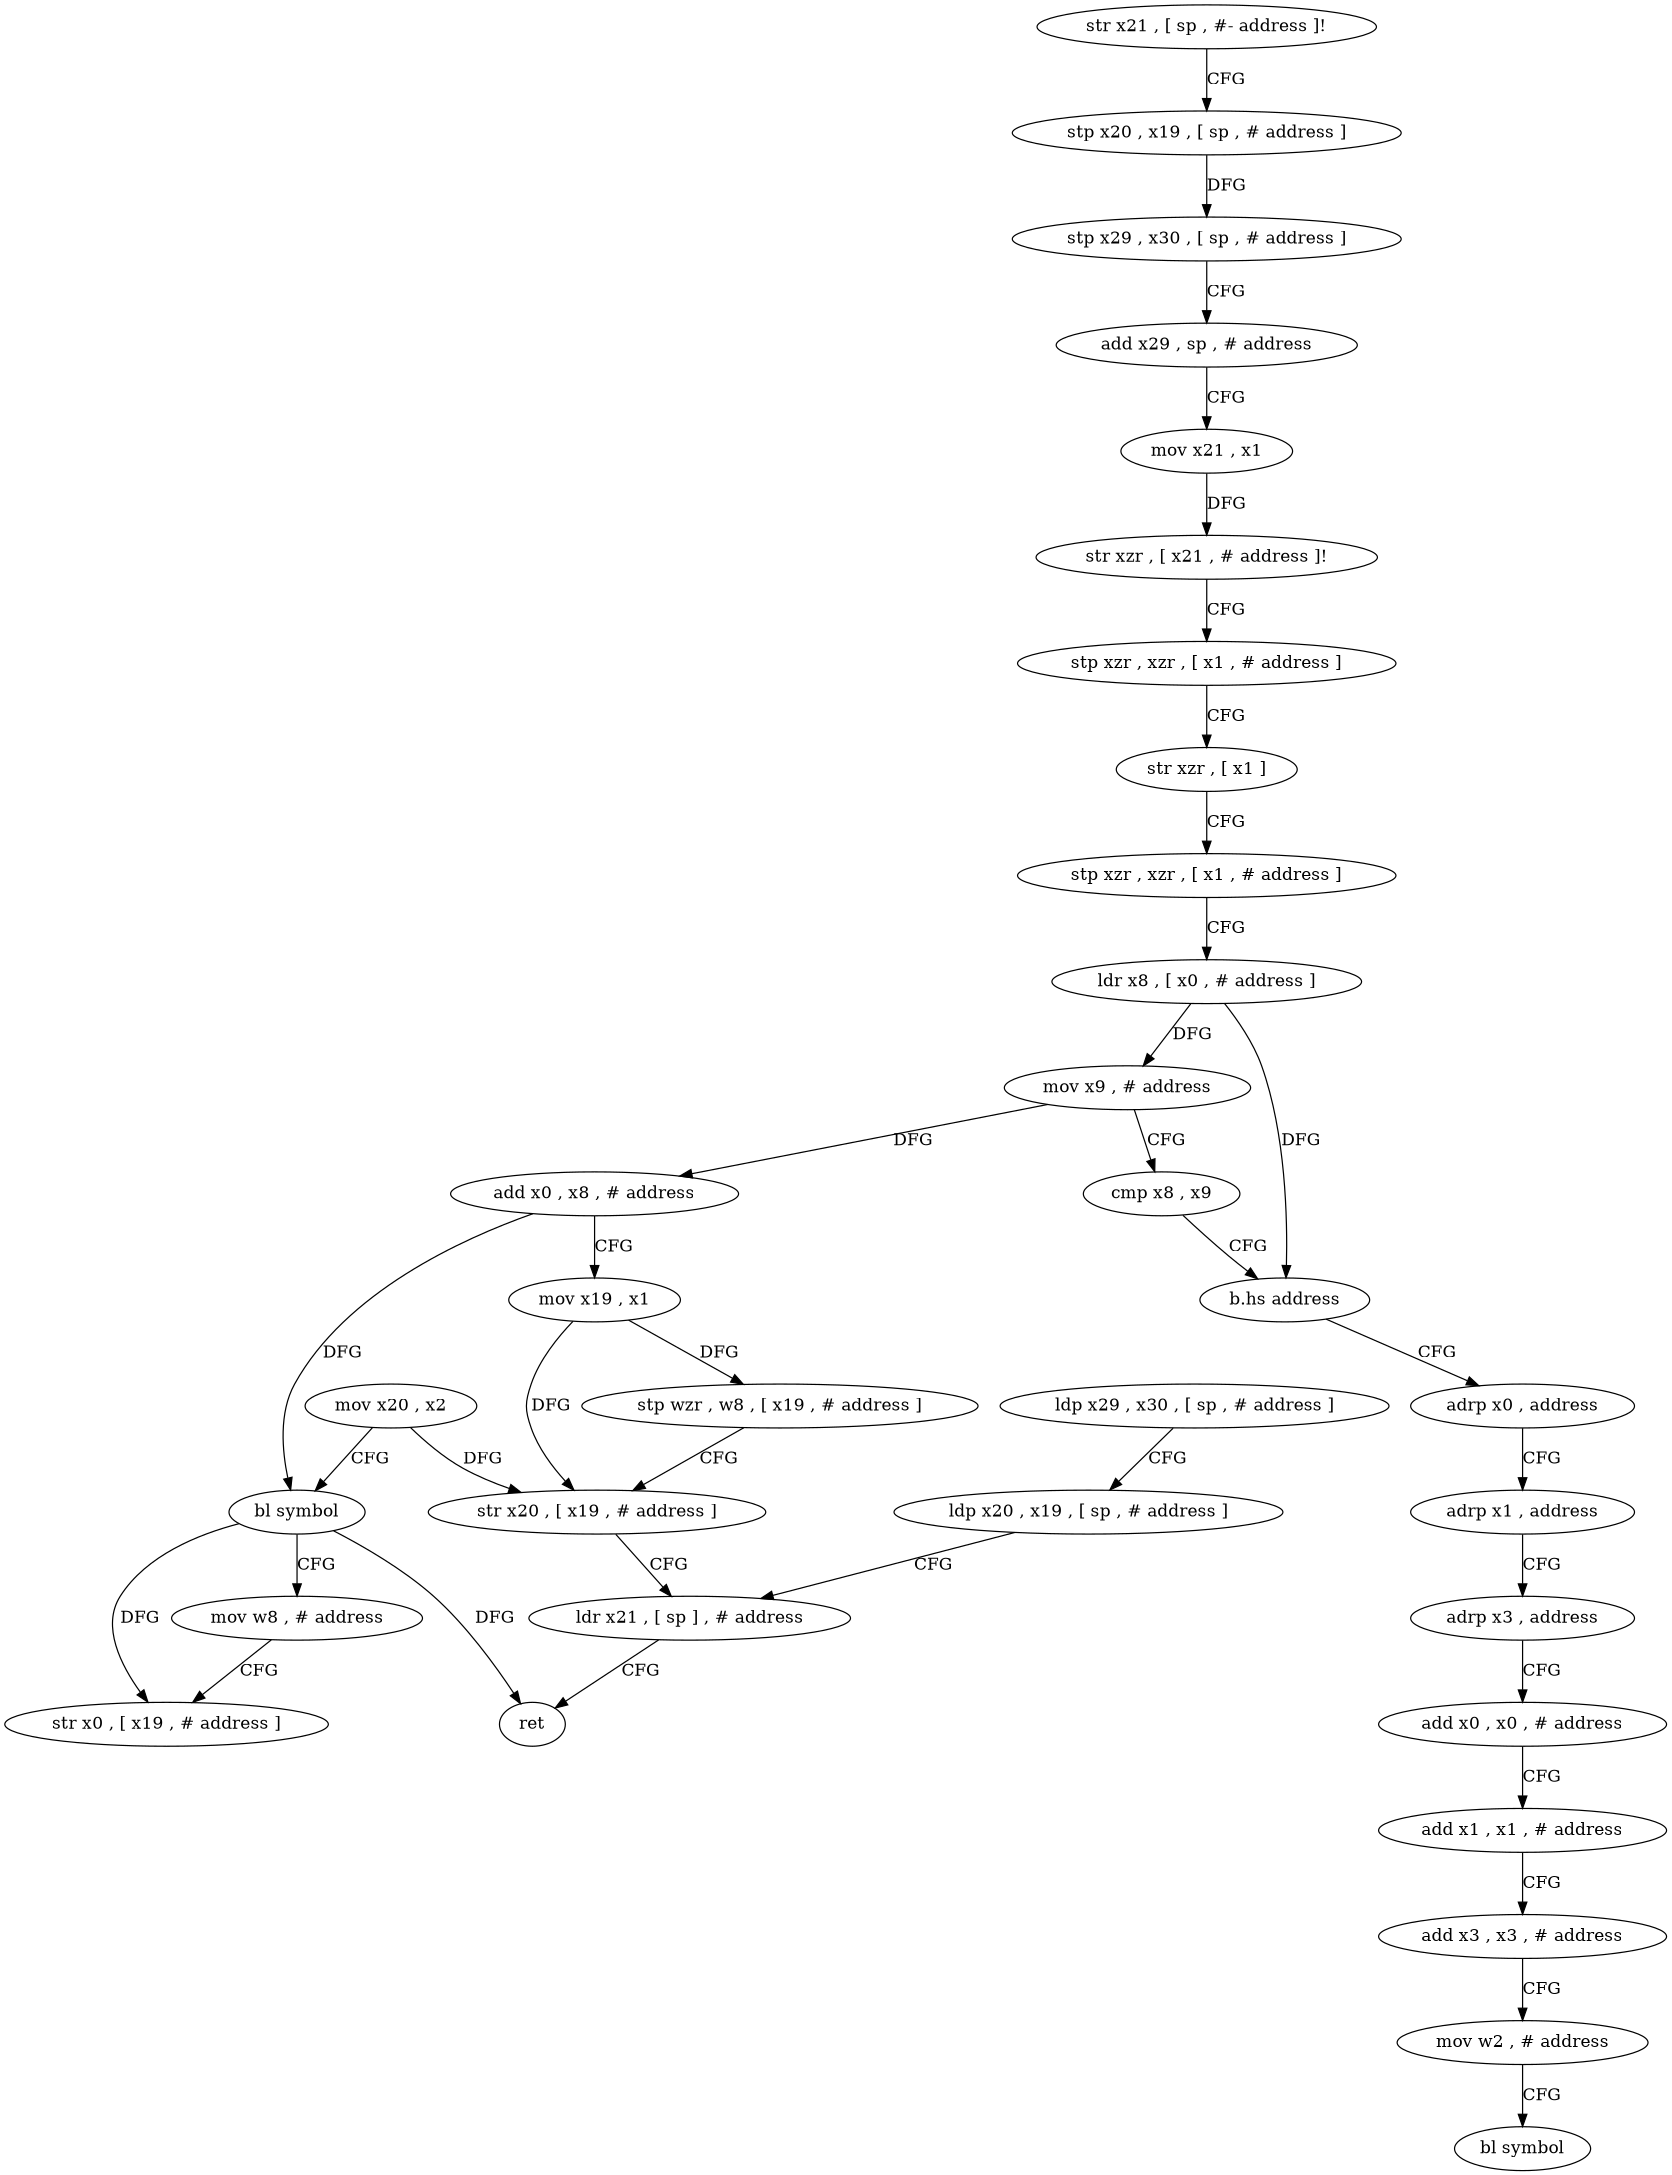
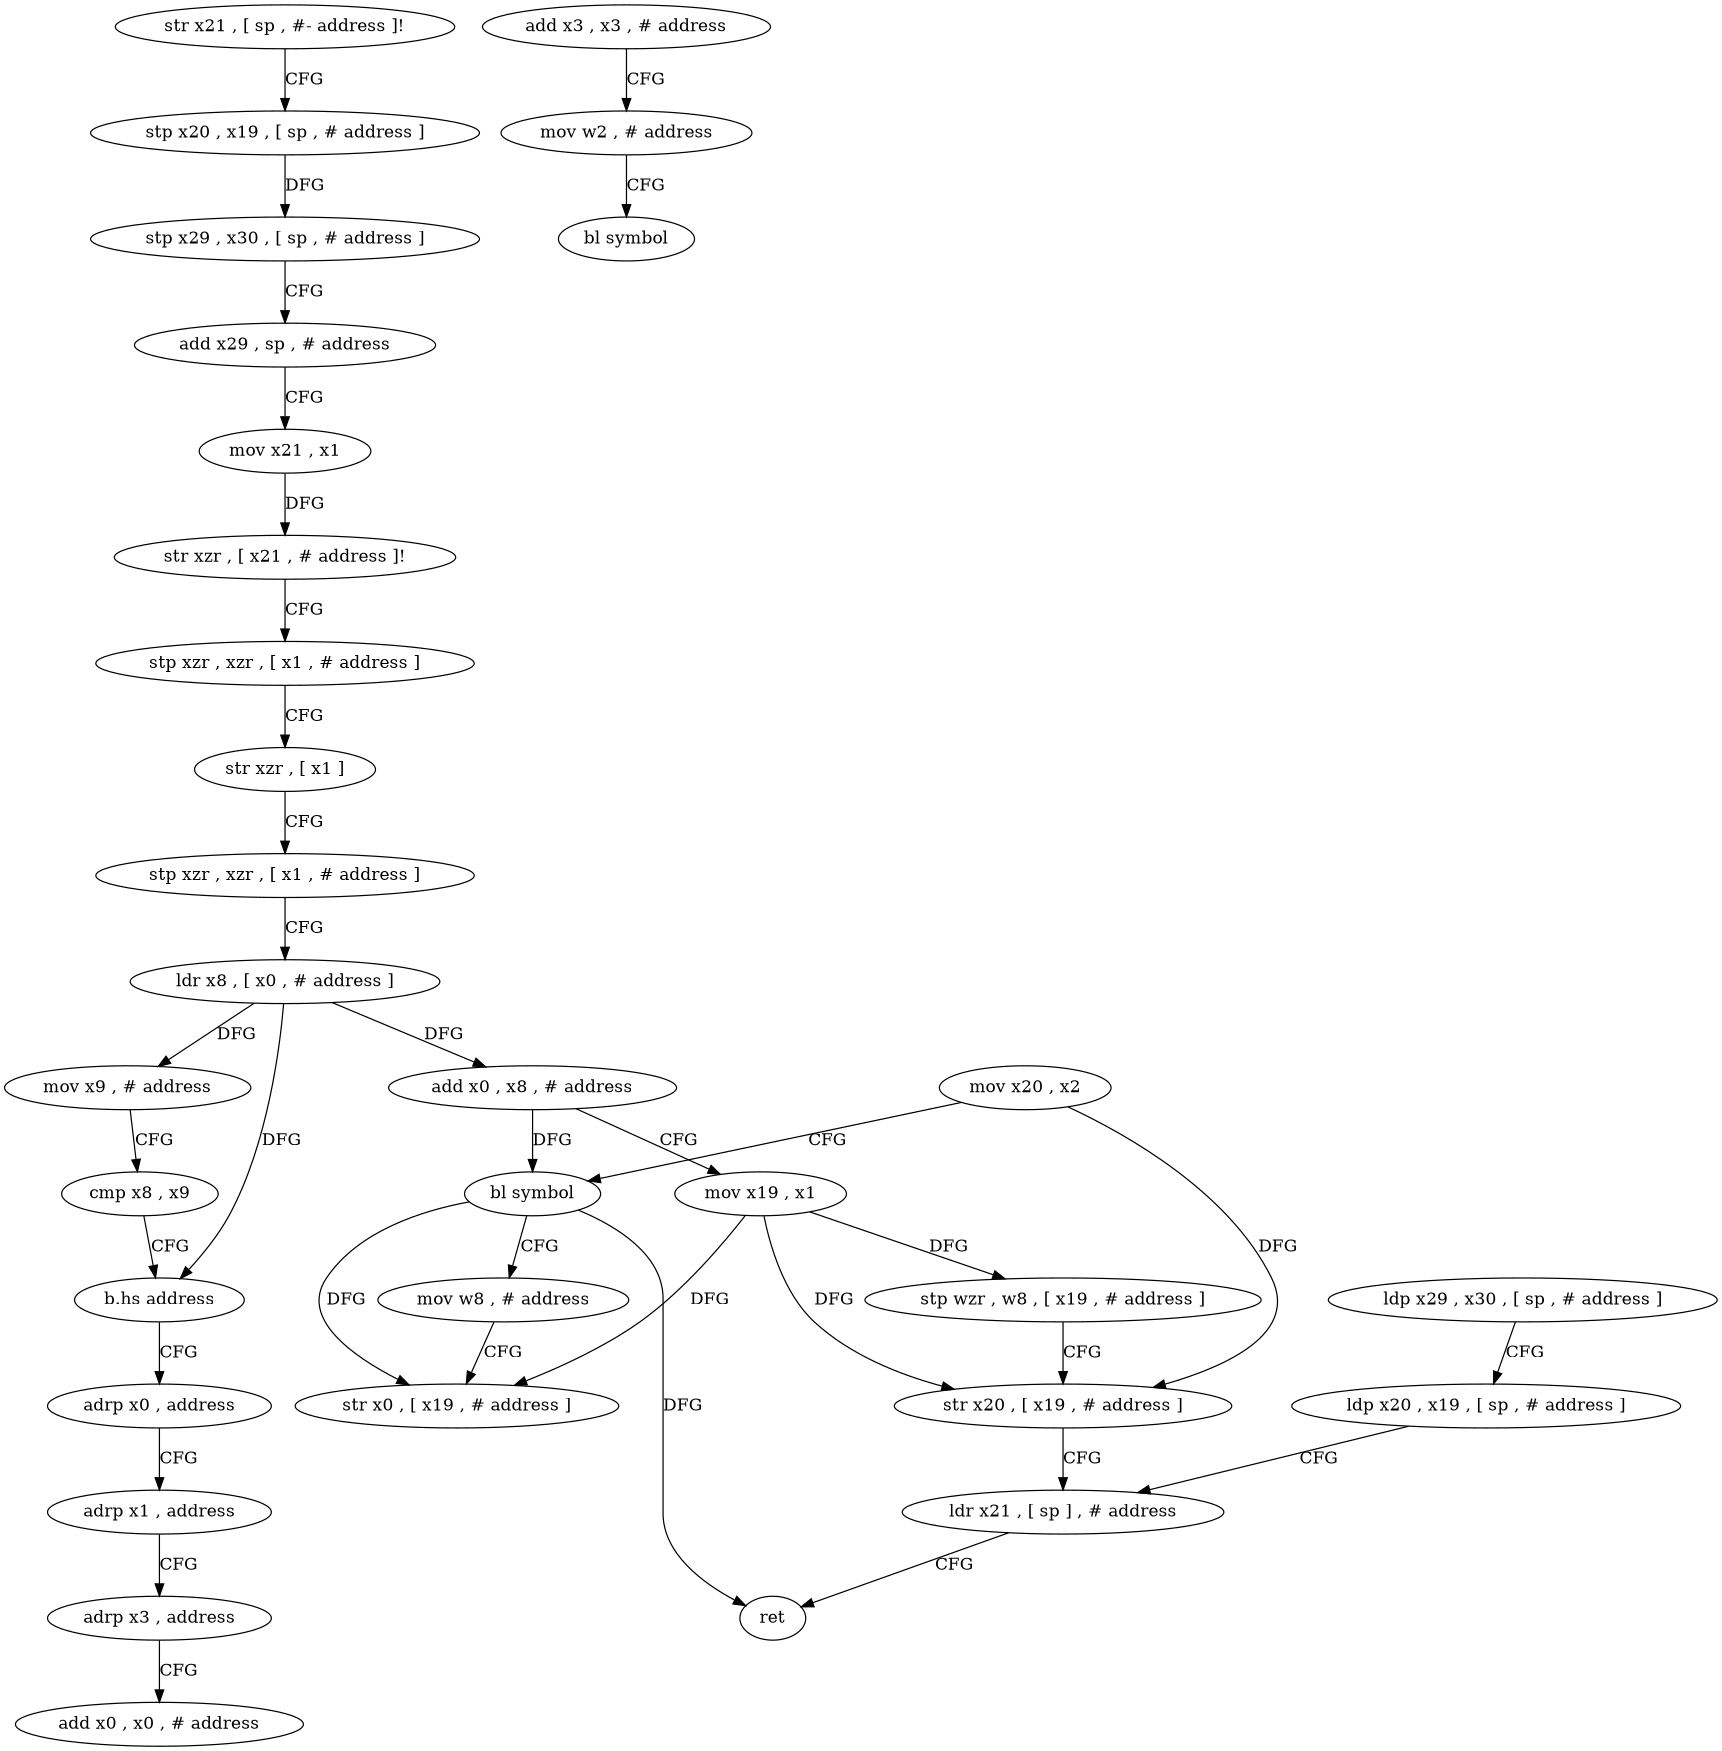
(870, 1139) -> (403, 1032)
none -> (648, 1315)
(1523, 1830) -> none
